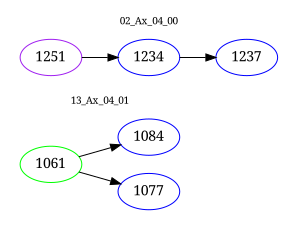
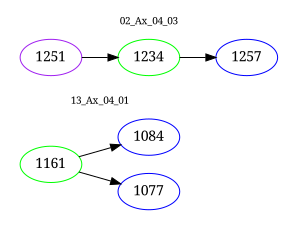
(149, 22) -> (149, 22)
(149, 57) -> (149, 57)
(247, 57) -> (247, 57)
(51, 164) -> (51, 164)
